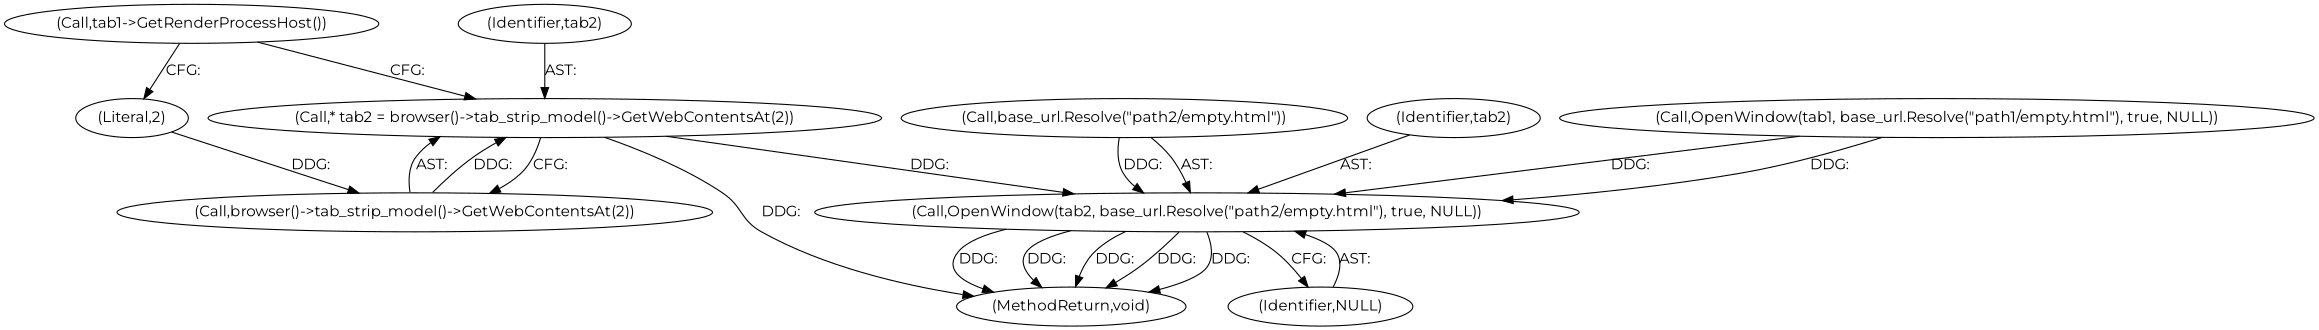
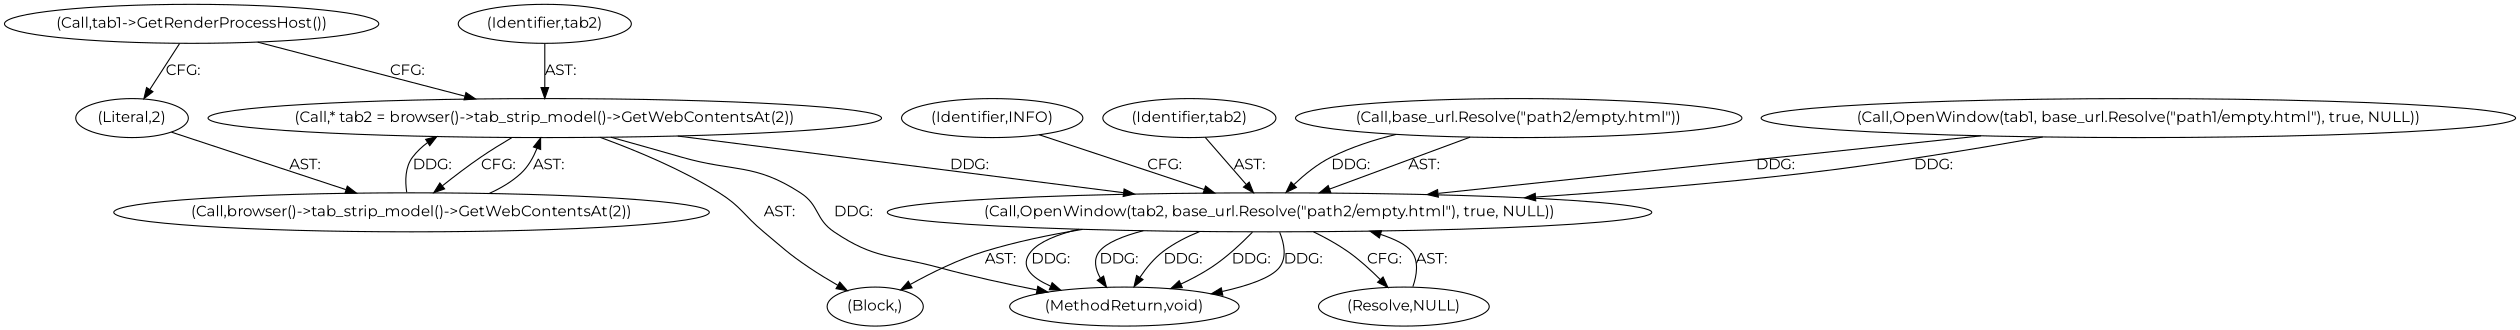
none -> (992, 118)
(313, 165) -> (308, 165)
none -> (875, 307)
(1320, 307) -> (1404, 307)
